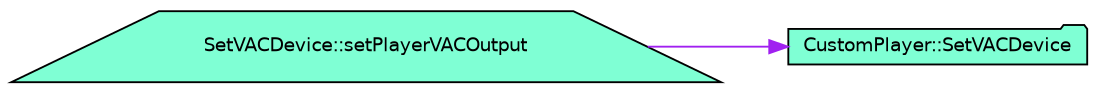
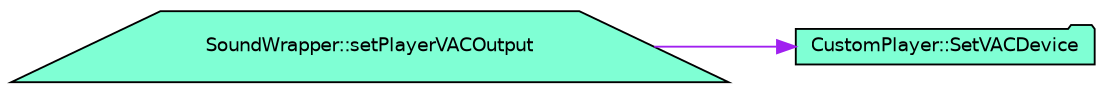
(366, 47) -> (370, 47)
